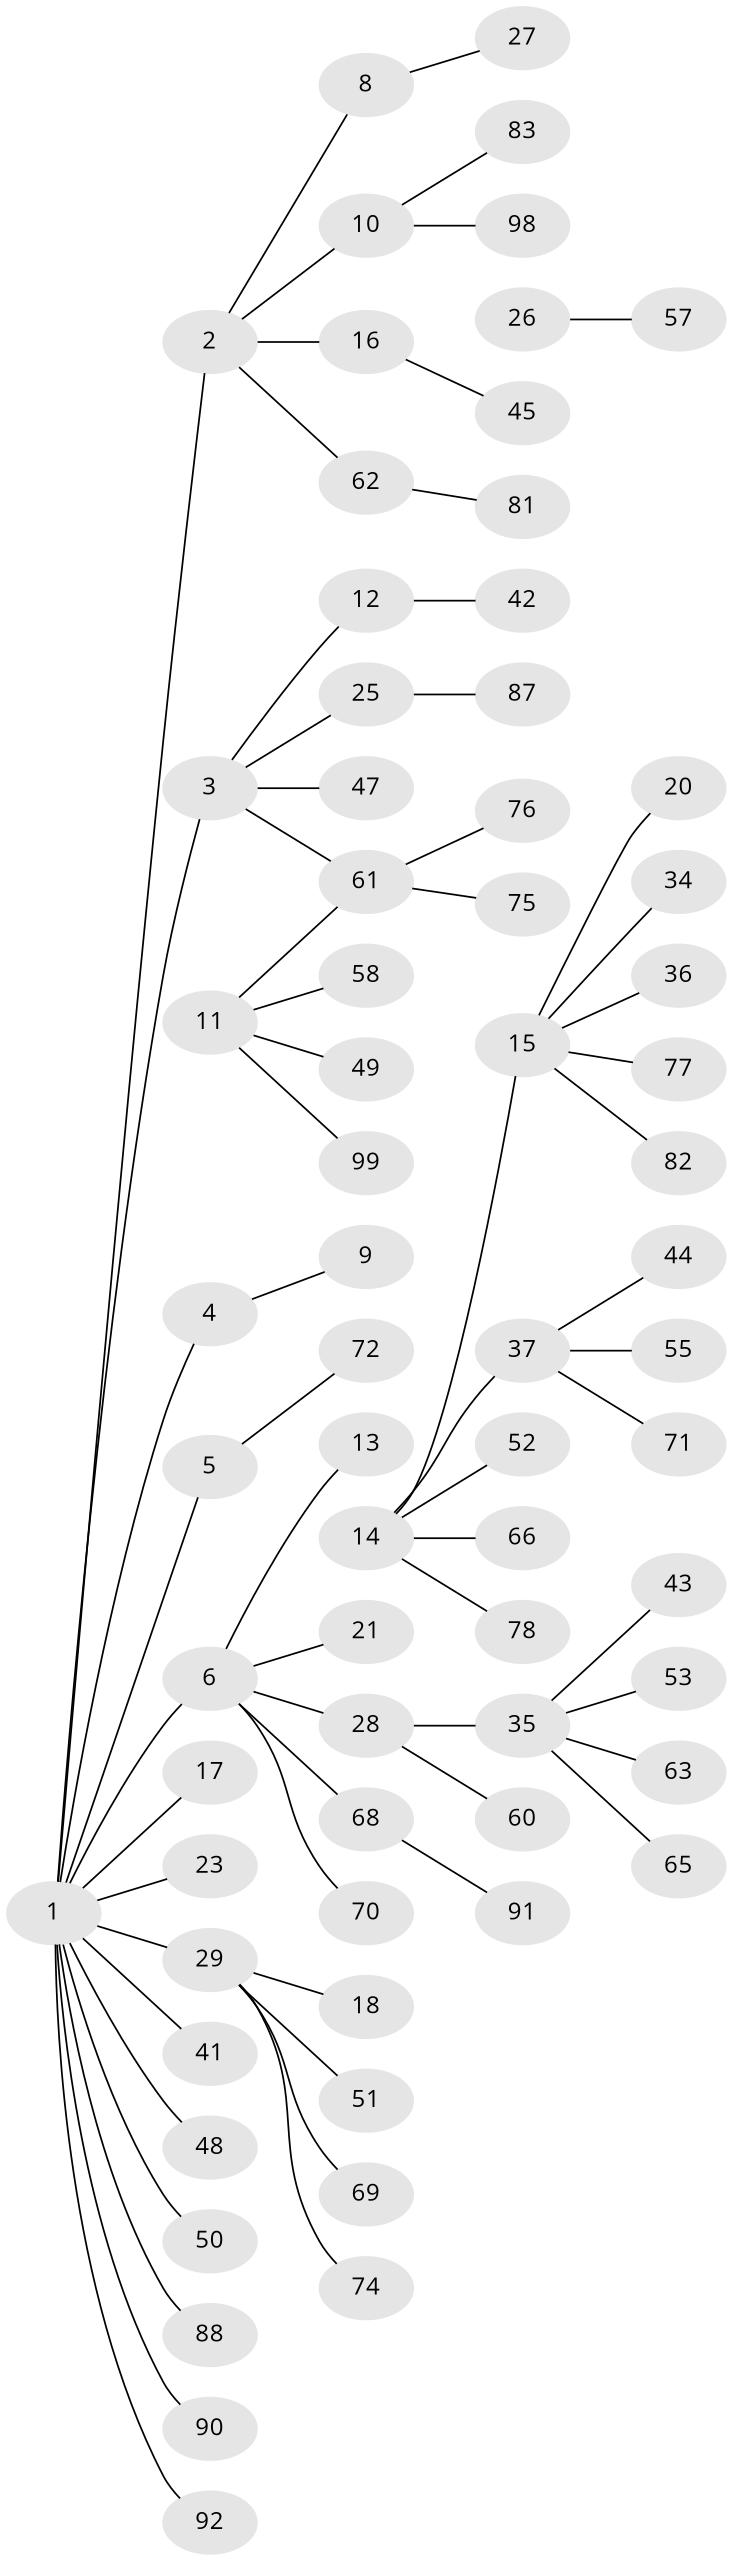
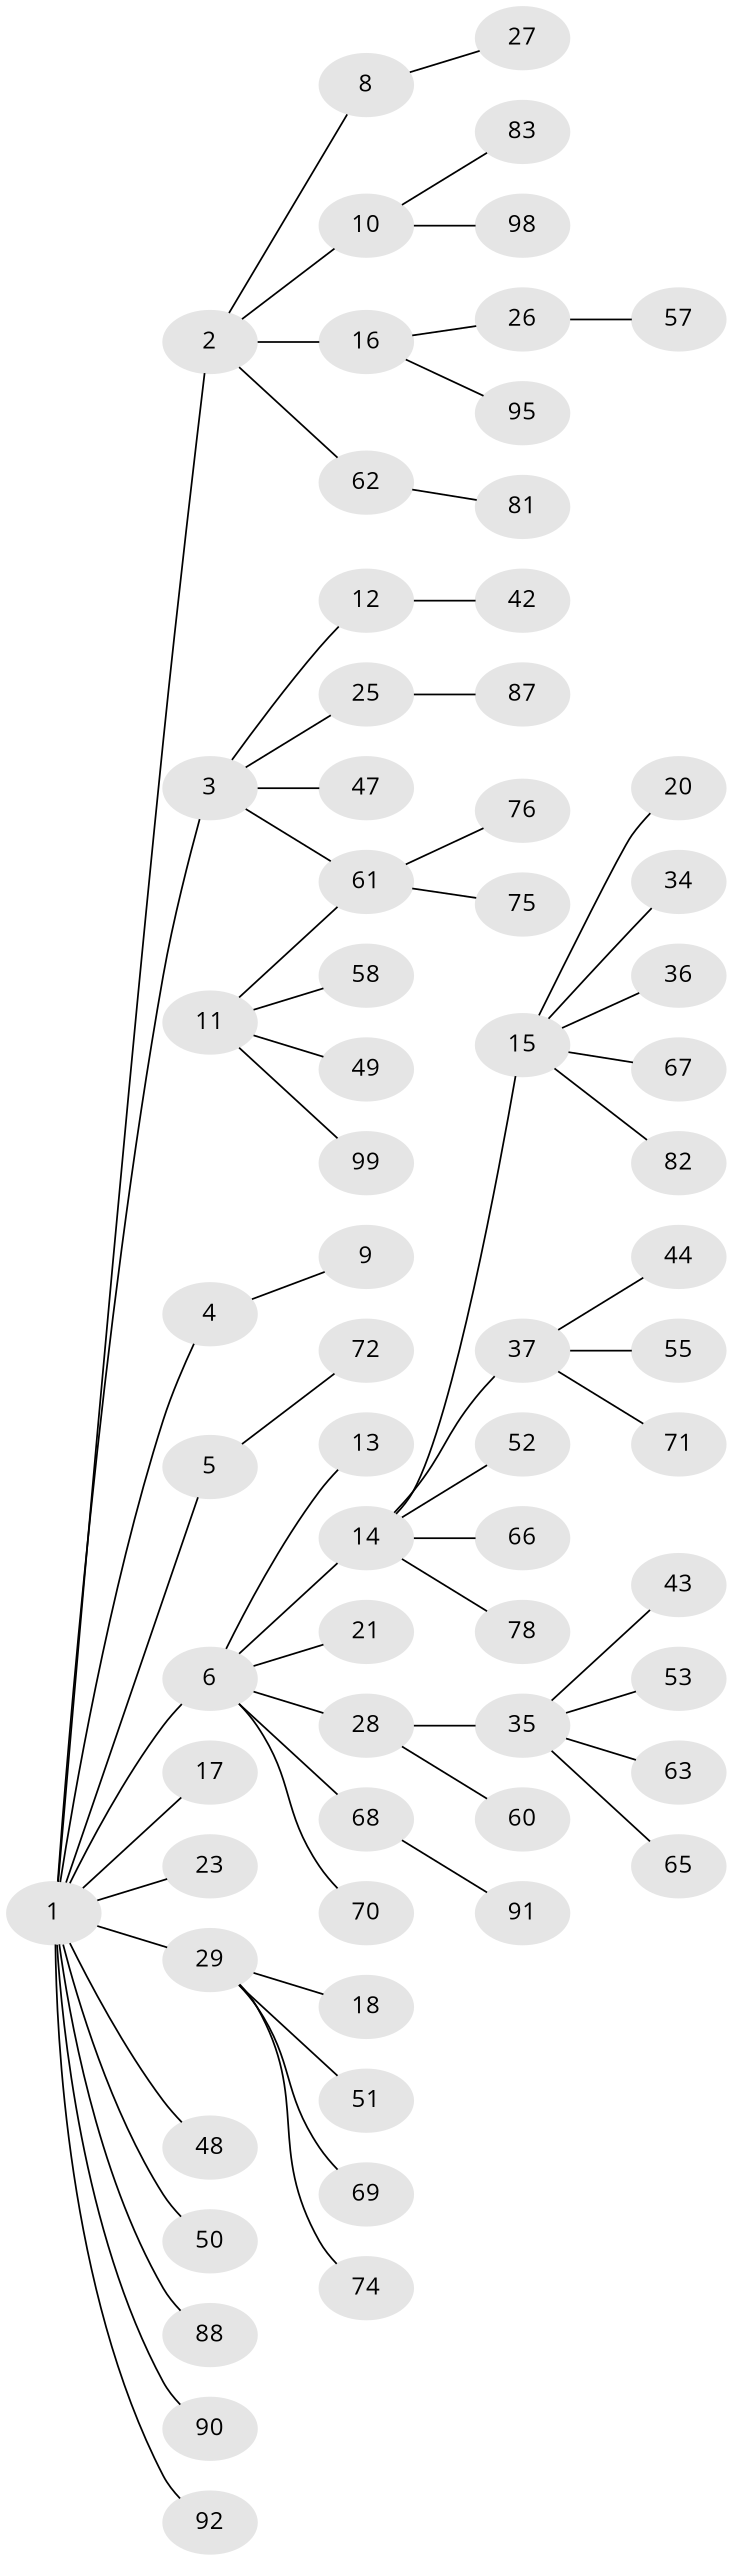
none -> (444, 331)
(523, 413) -> (523, 413)
(679, 1069) -> (679, 1069)
none -> (288, 1608)
(210, 2054) -> none
